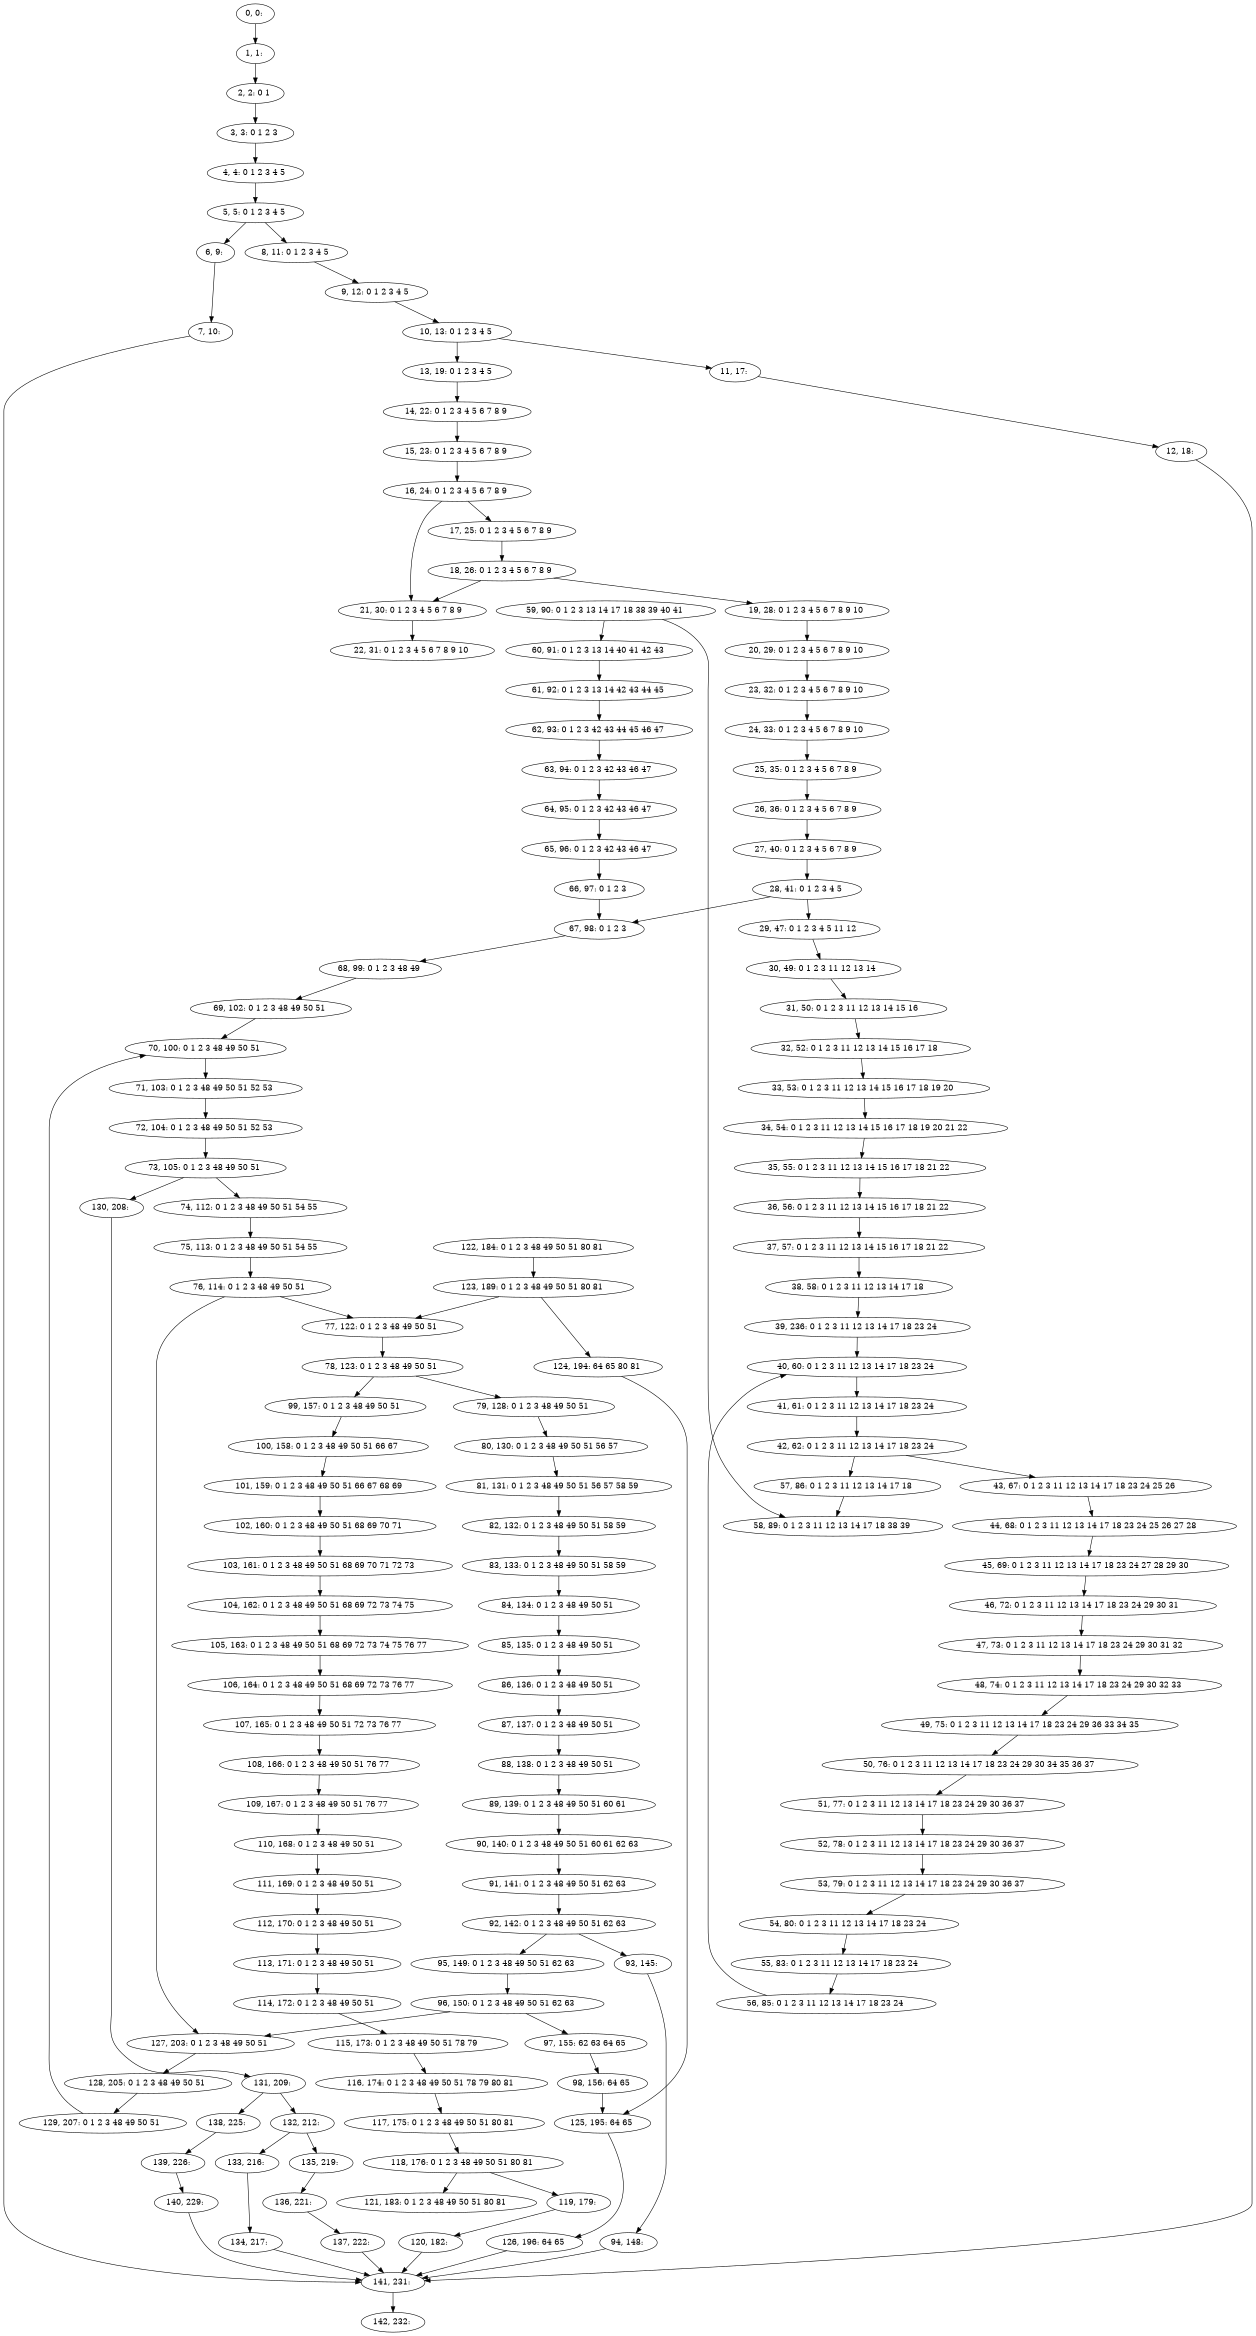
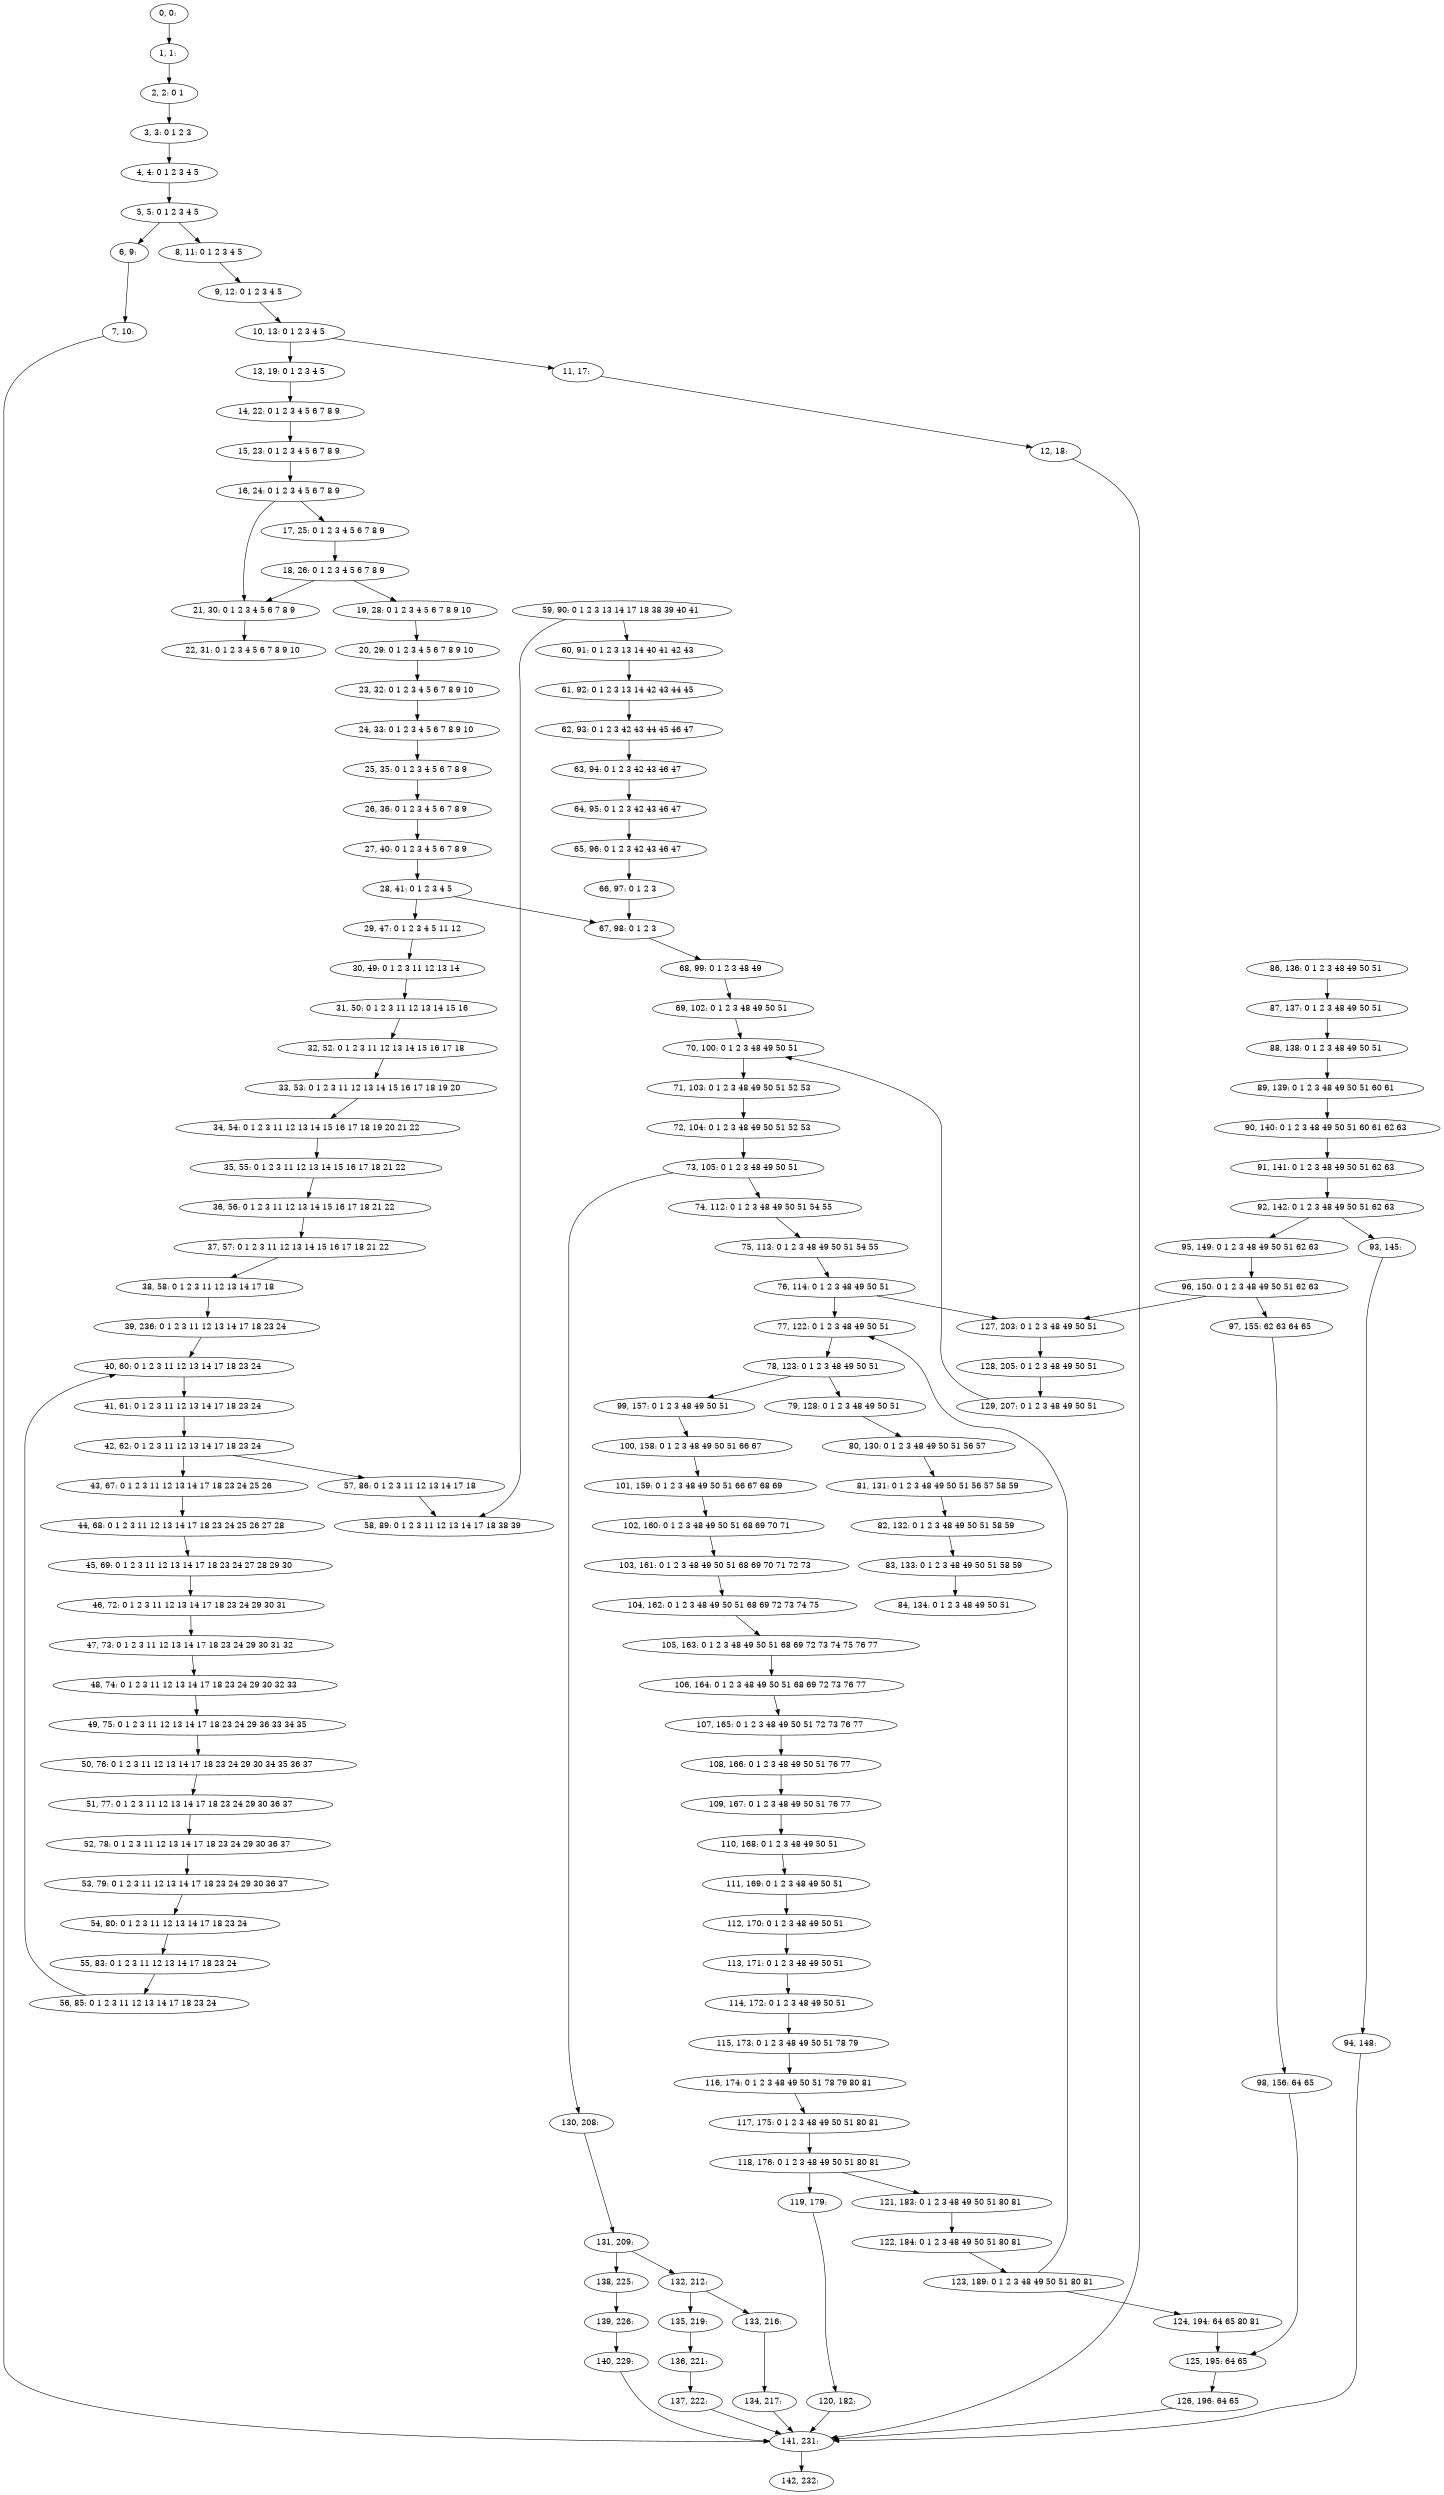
(559, 1646) -> none
none -> (952, 2220)
